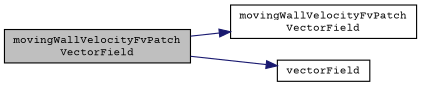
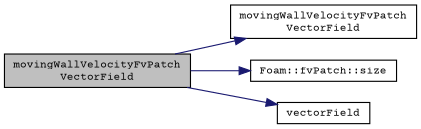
none -> (324, 71)
